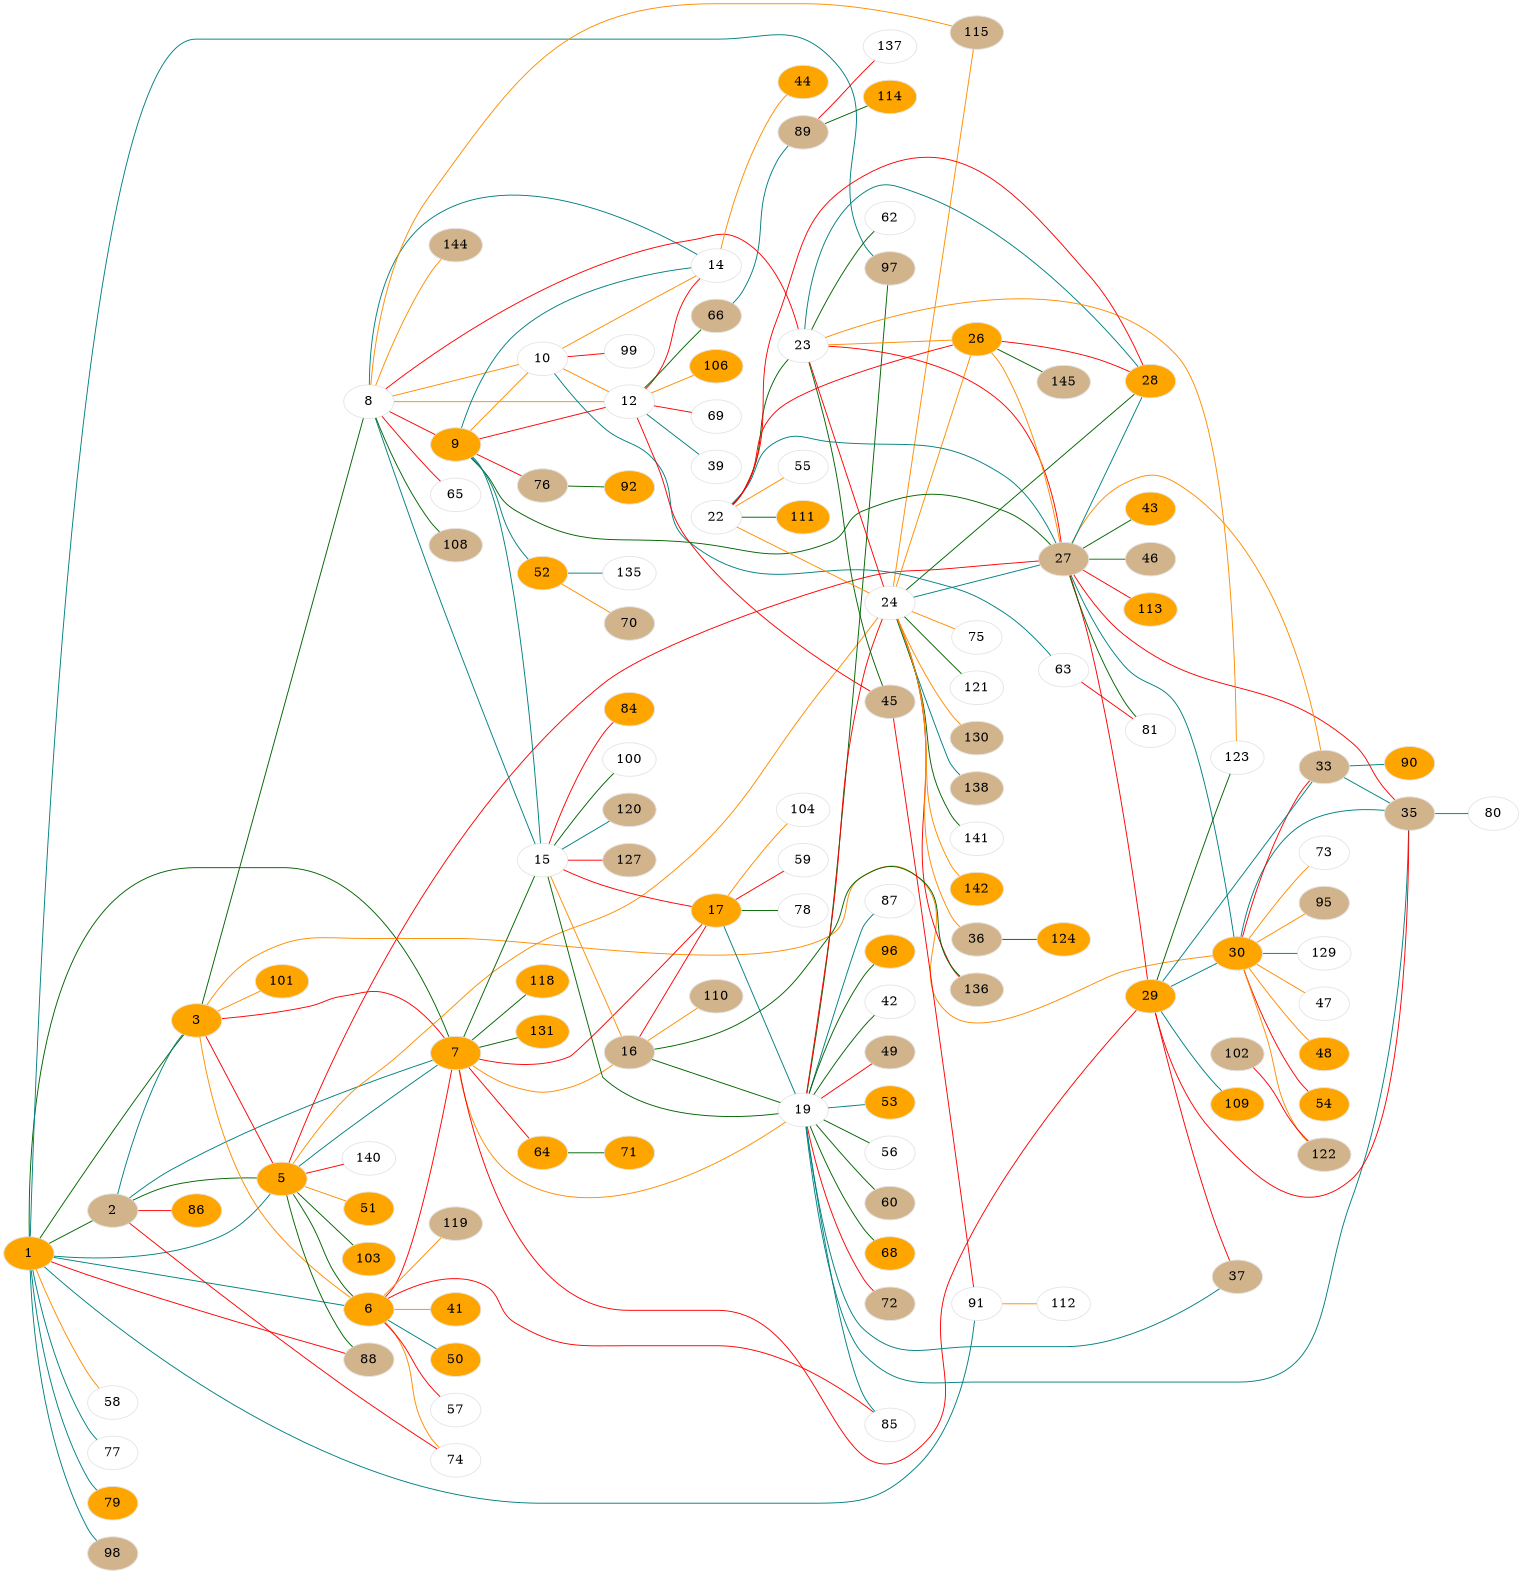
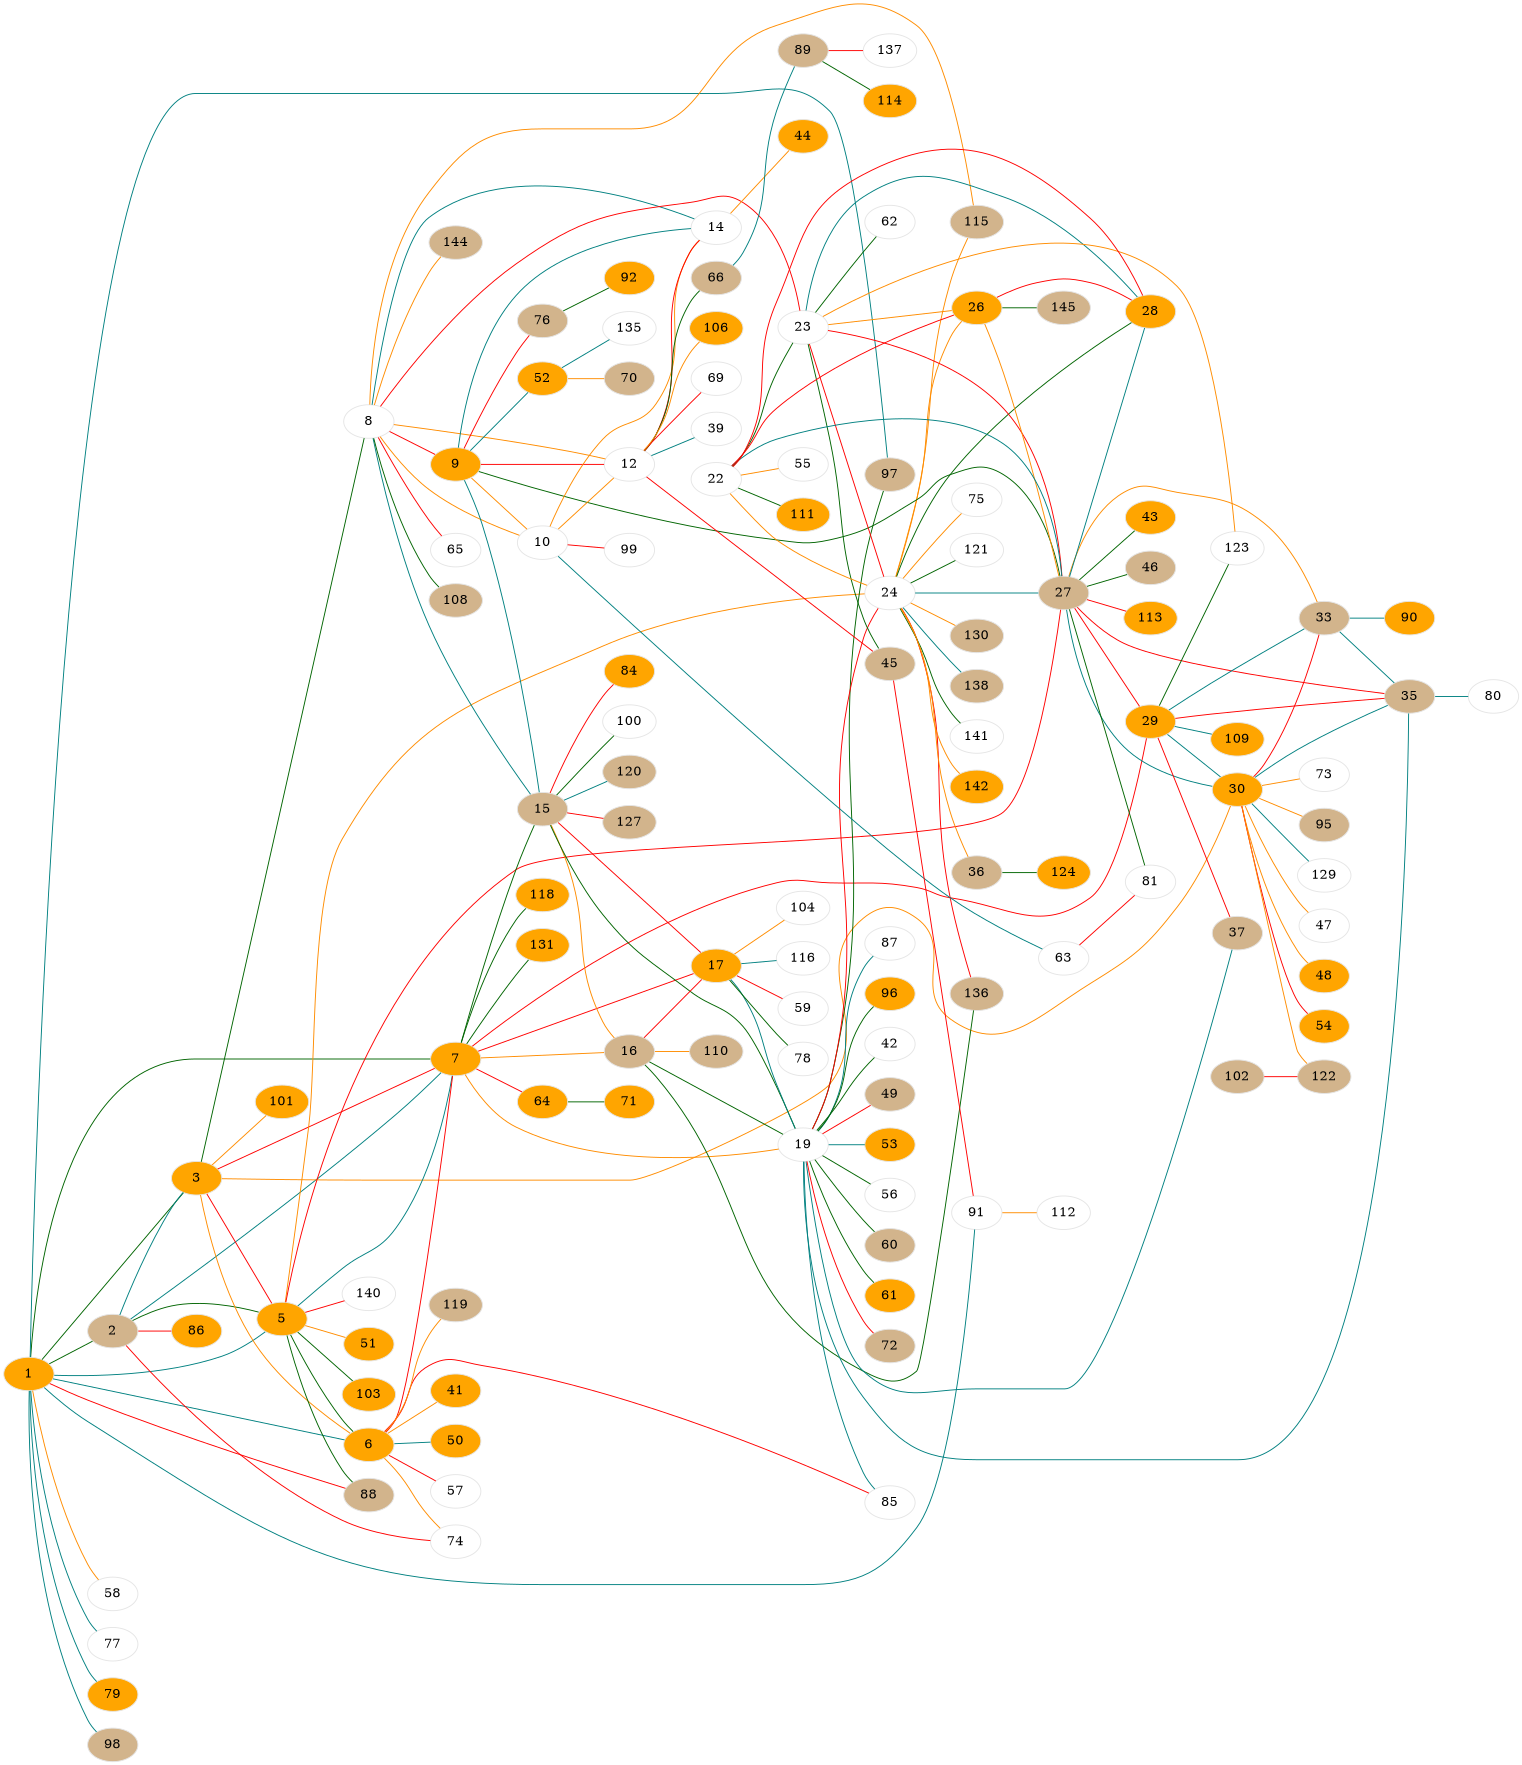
(543, 860) -> (543, 809)
none -> (803, 958)
(890, 1253) -> (890, 1296)
